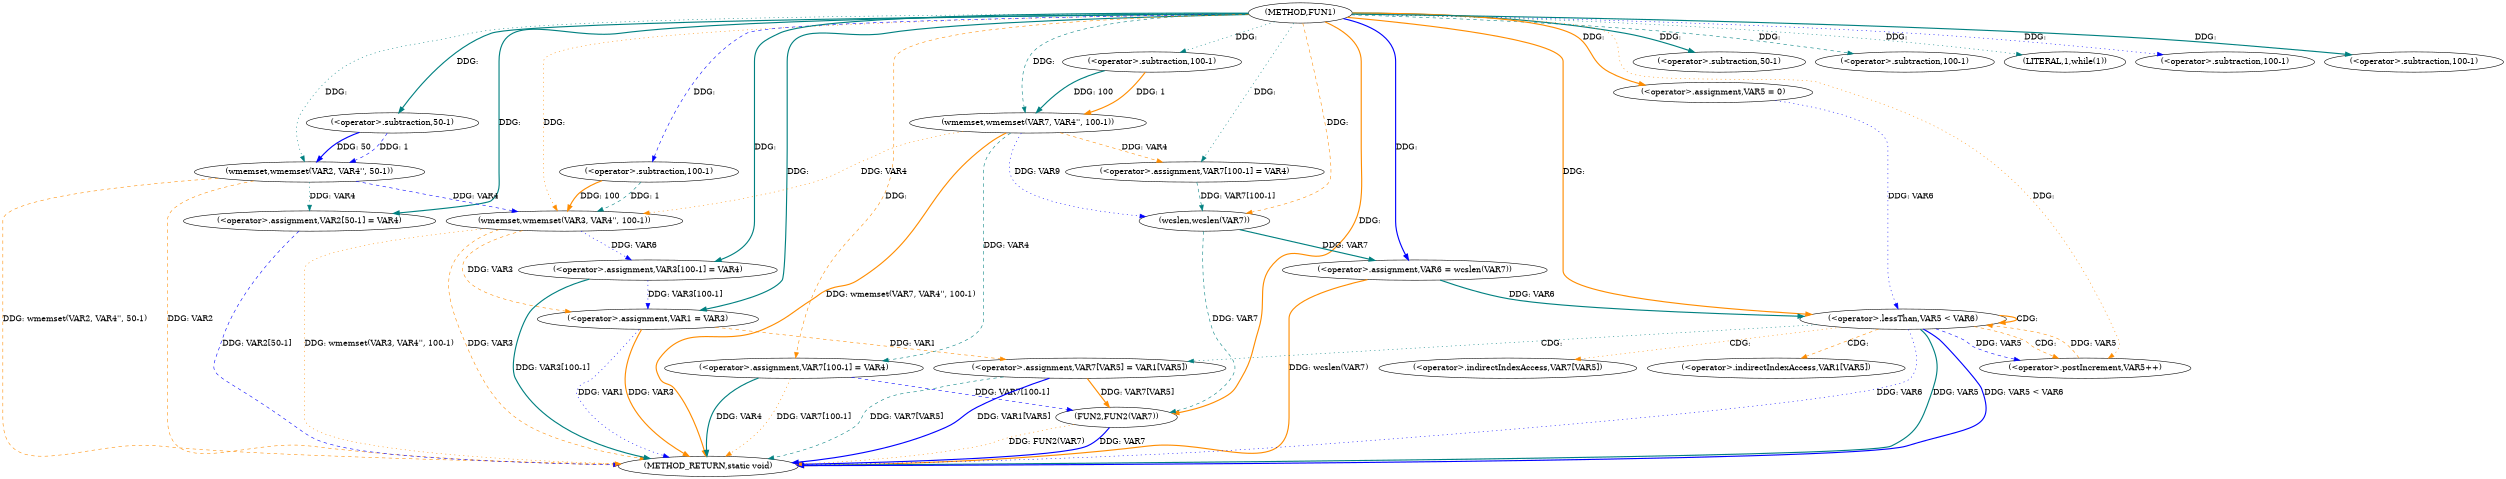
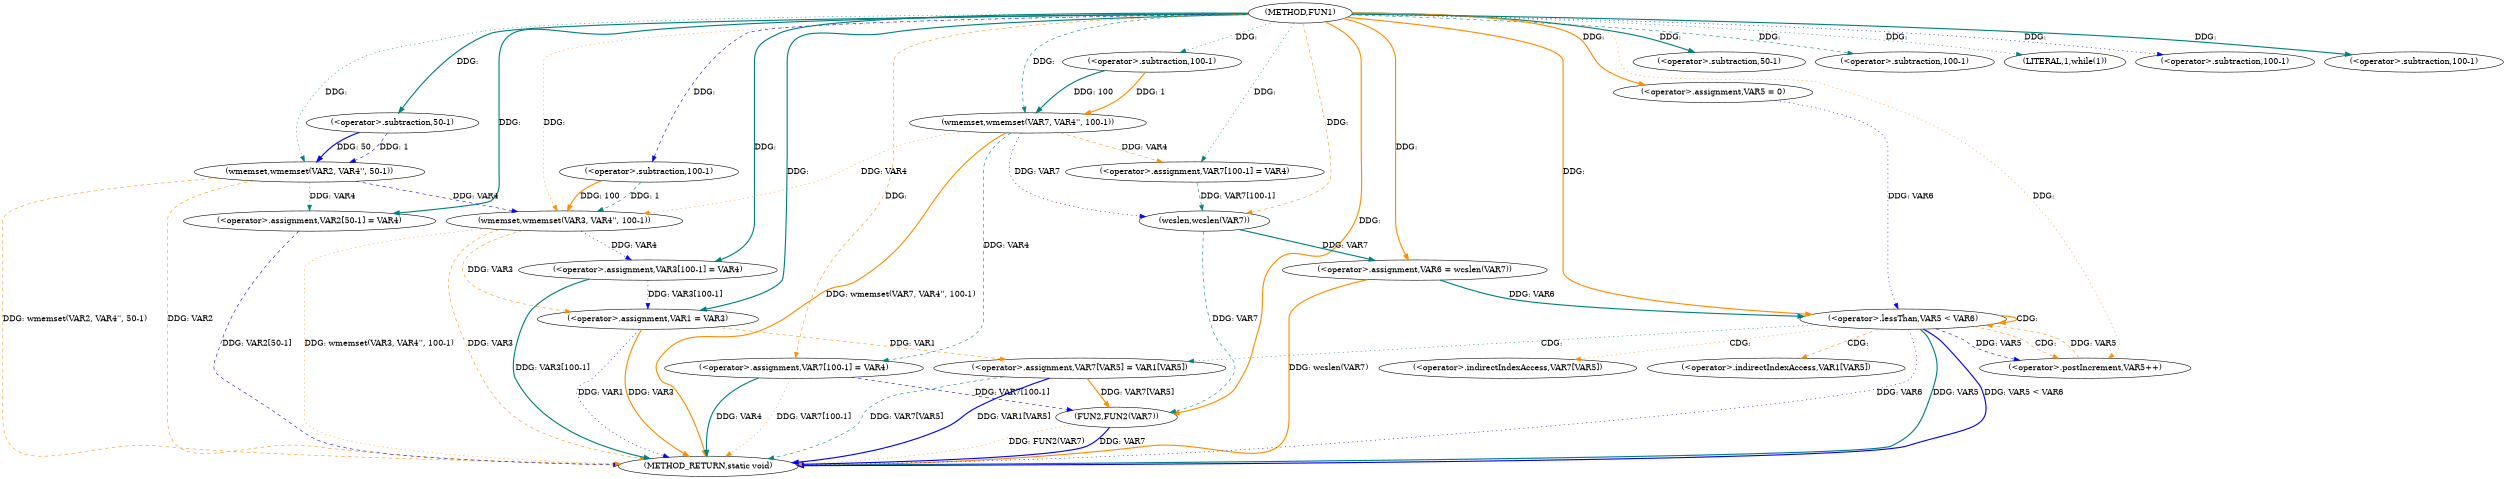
(1396, 123) -> (1396, 123)
(1038, 172) -> (1038, 172)
(634, 246) -> (634, 246)
